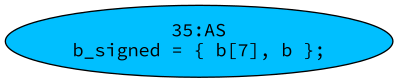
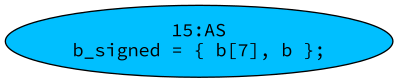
(199, 41) -> (199, 41)
